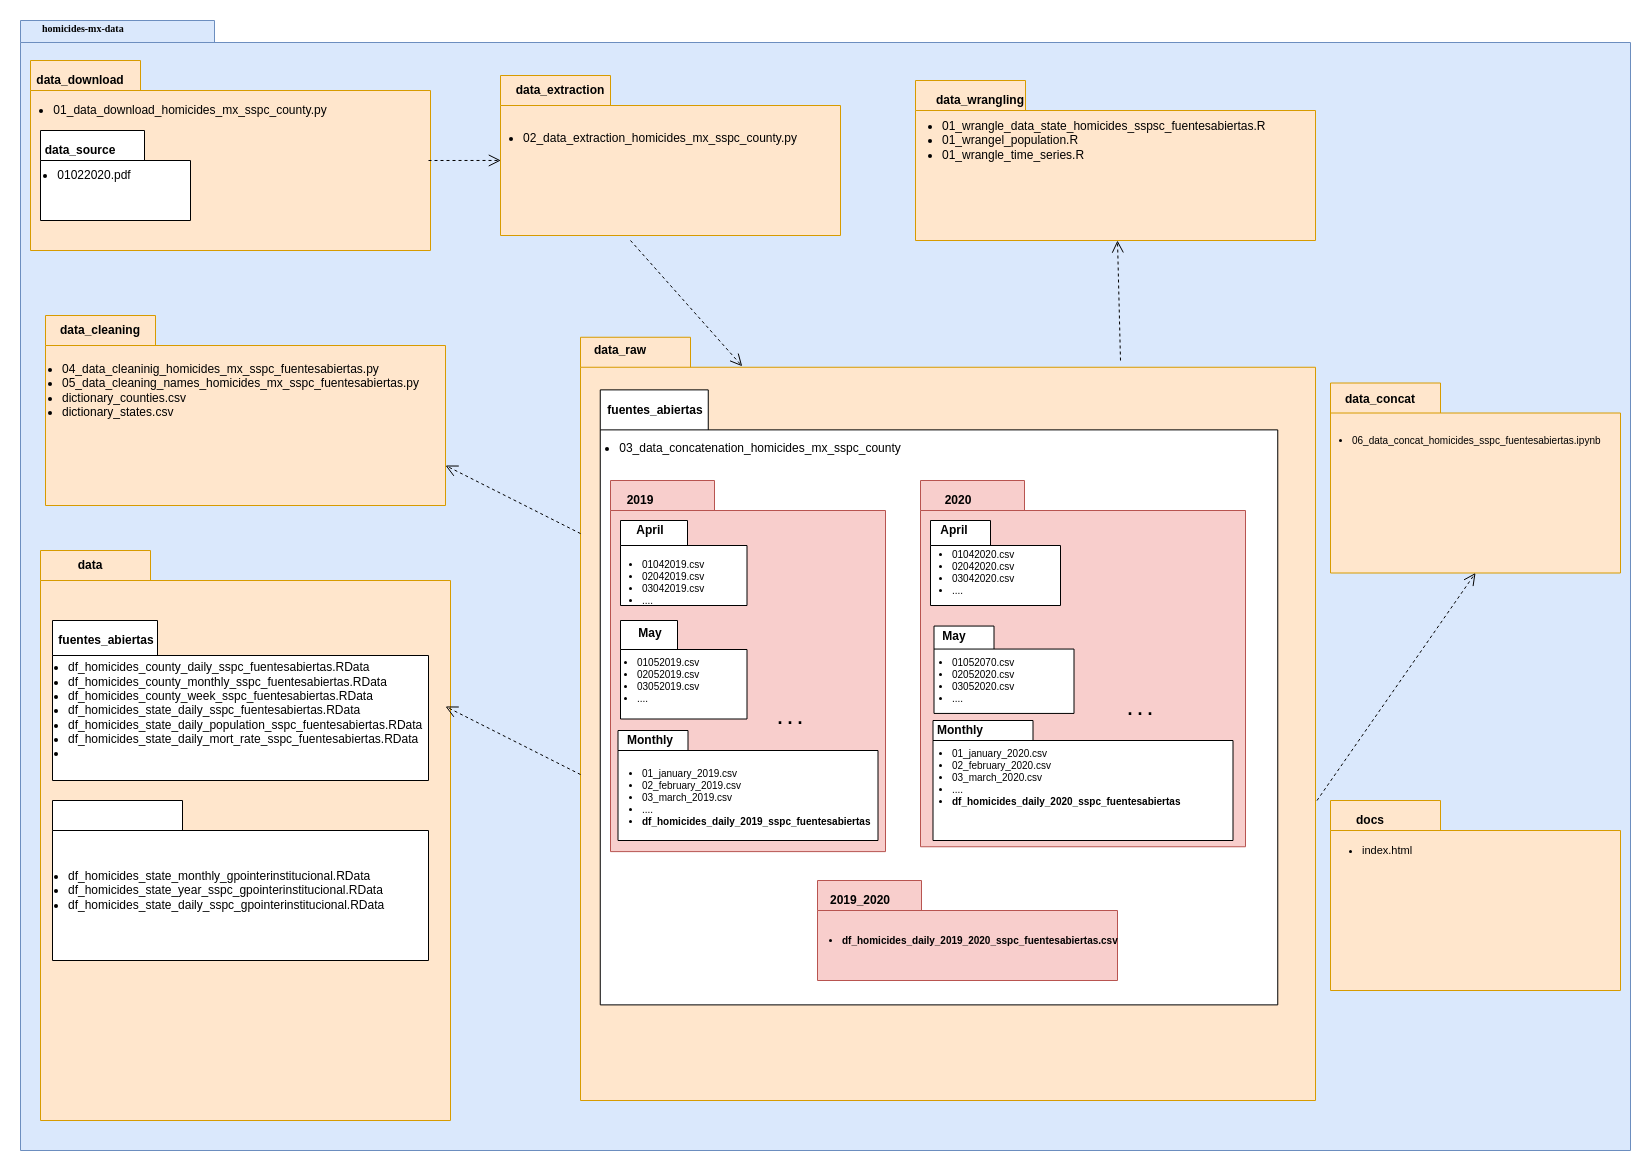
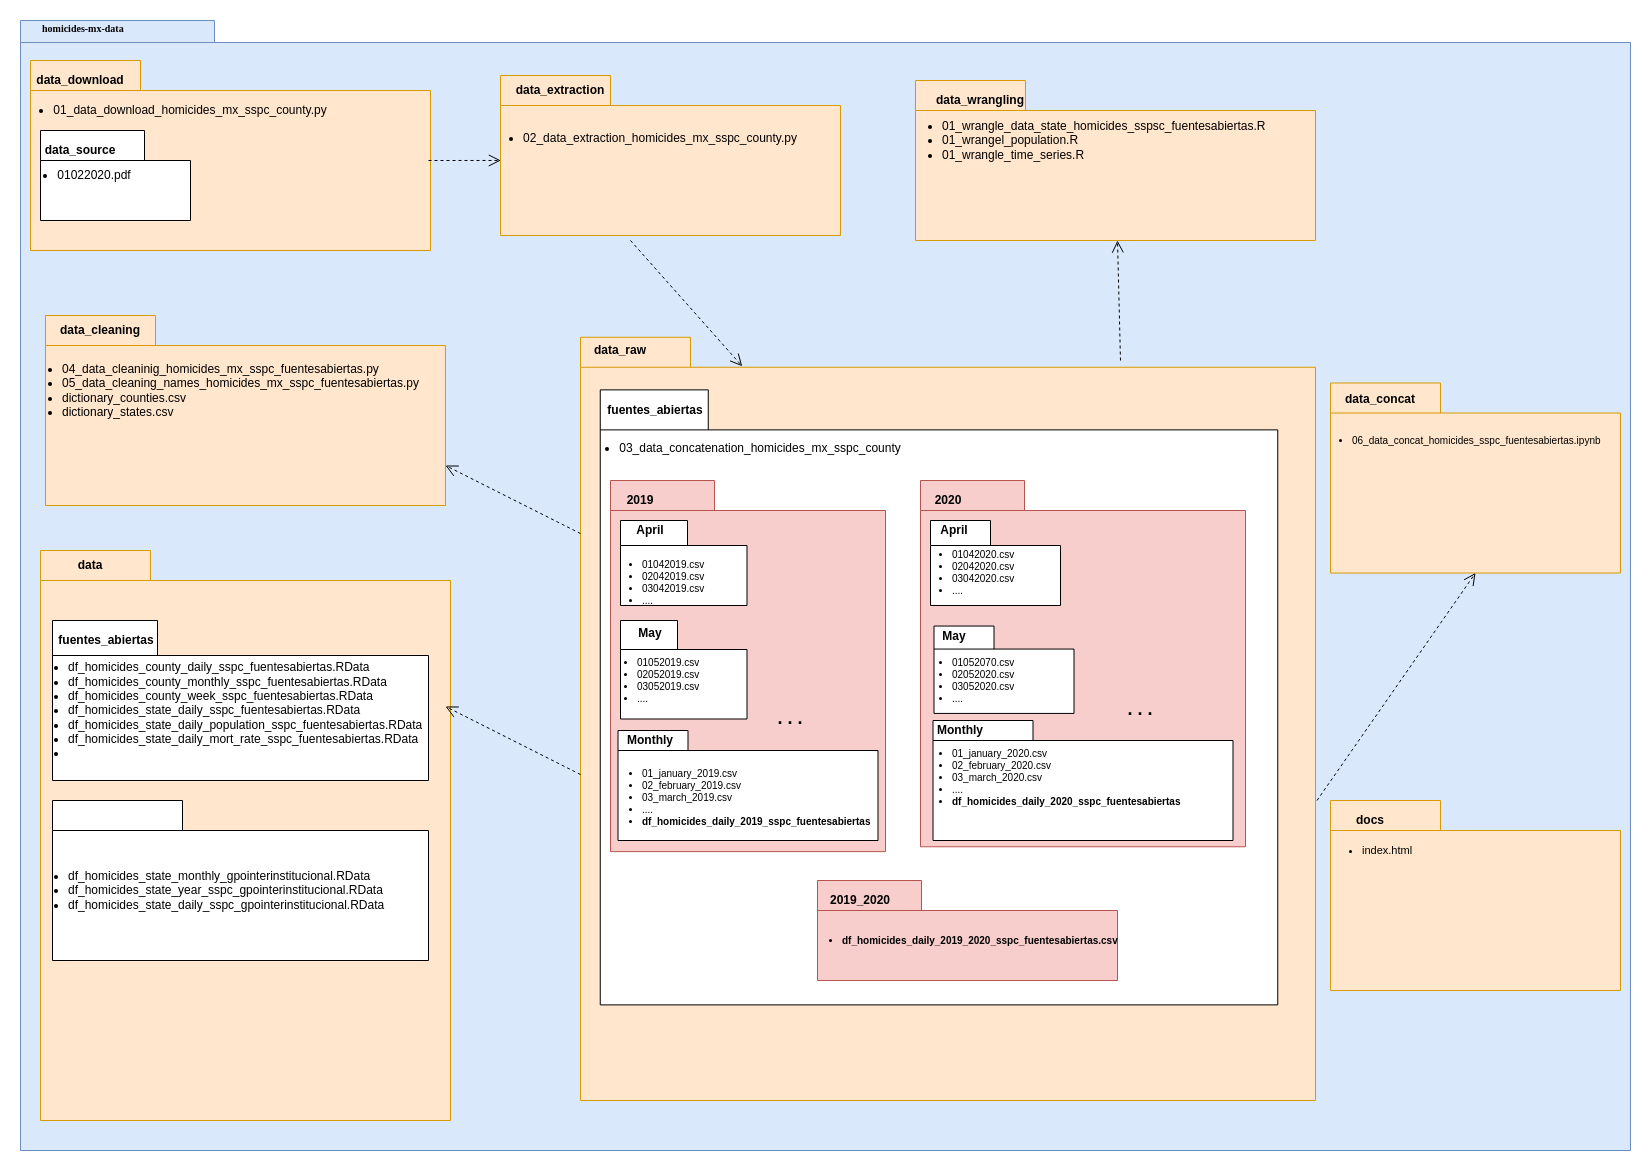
(958, 501) -> (948, 501)
